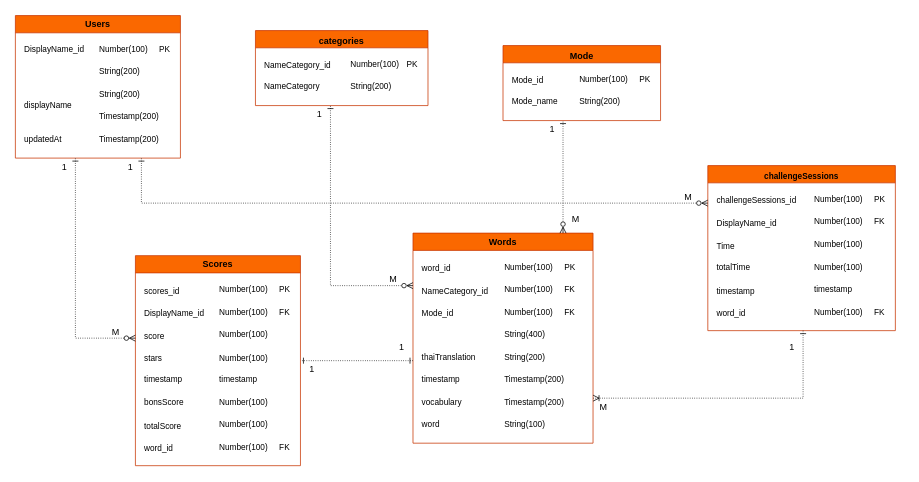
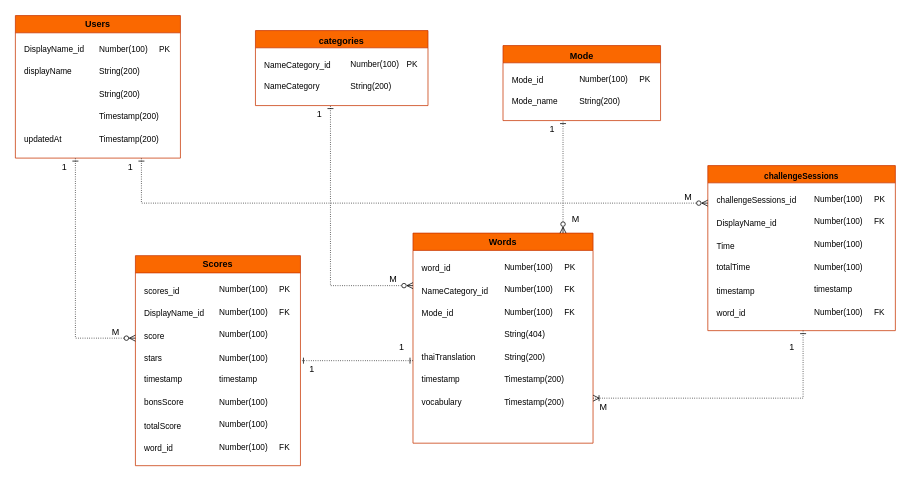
(57, 105) -> (57, 72)
(529, 334) -> (529, 334)
(439, 424) -> none
(533, 424) -> none
